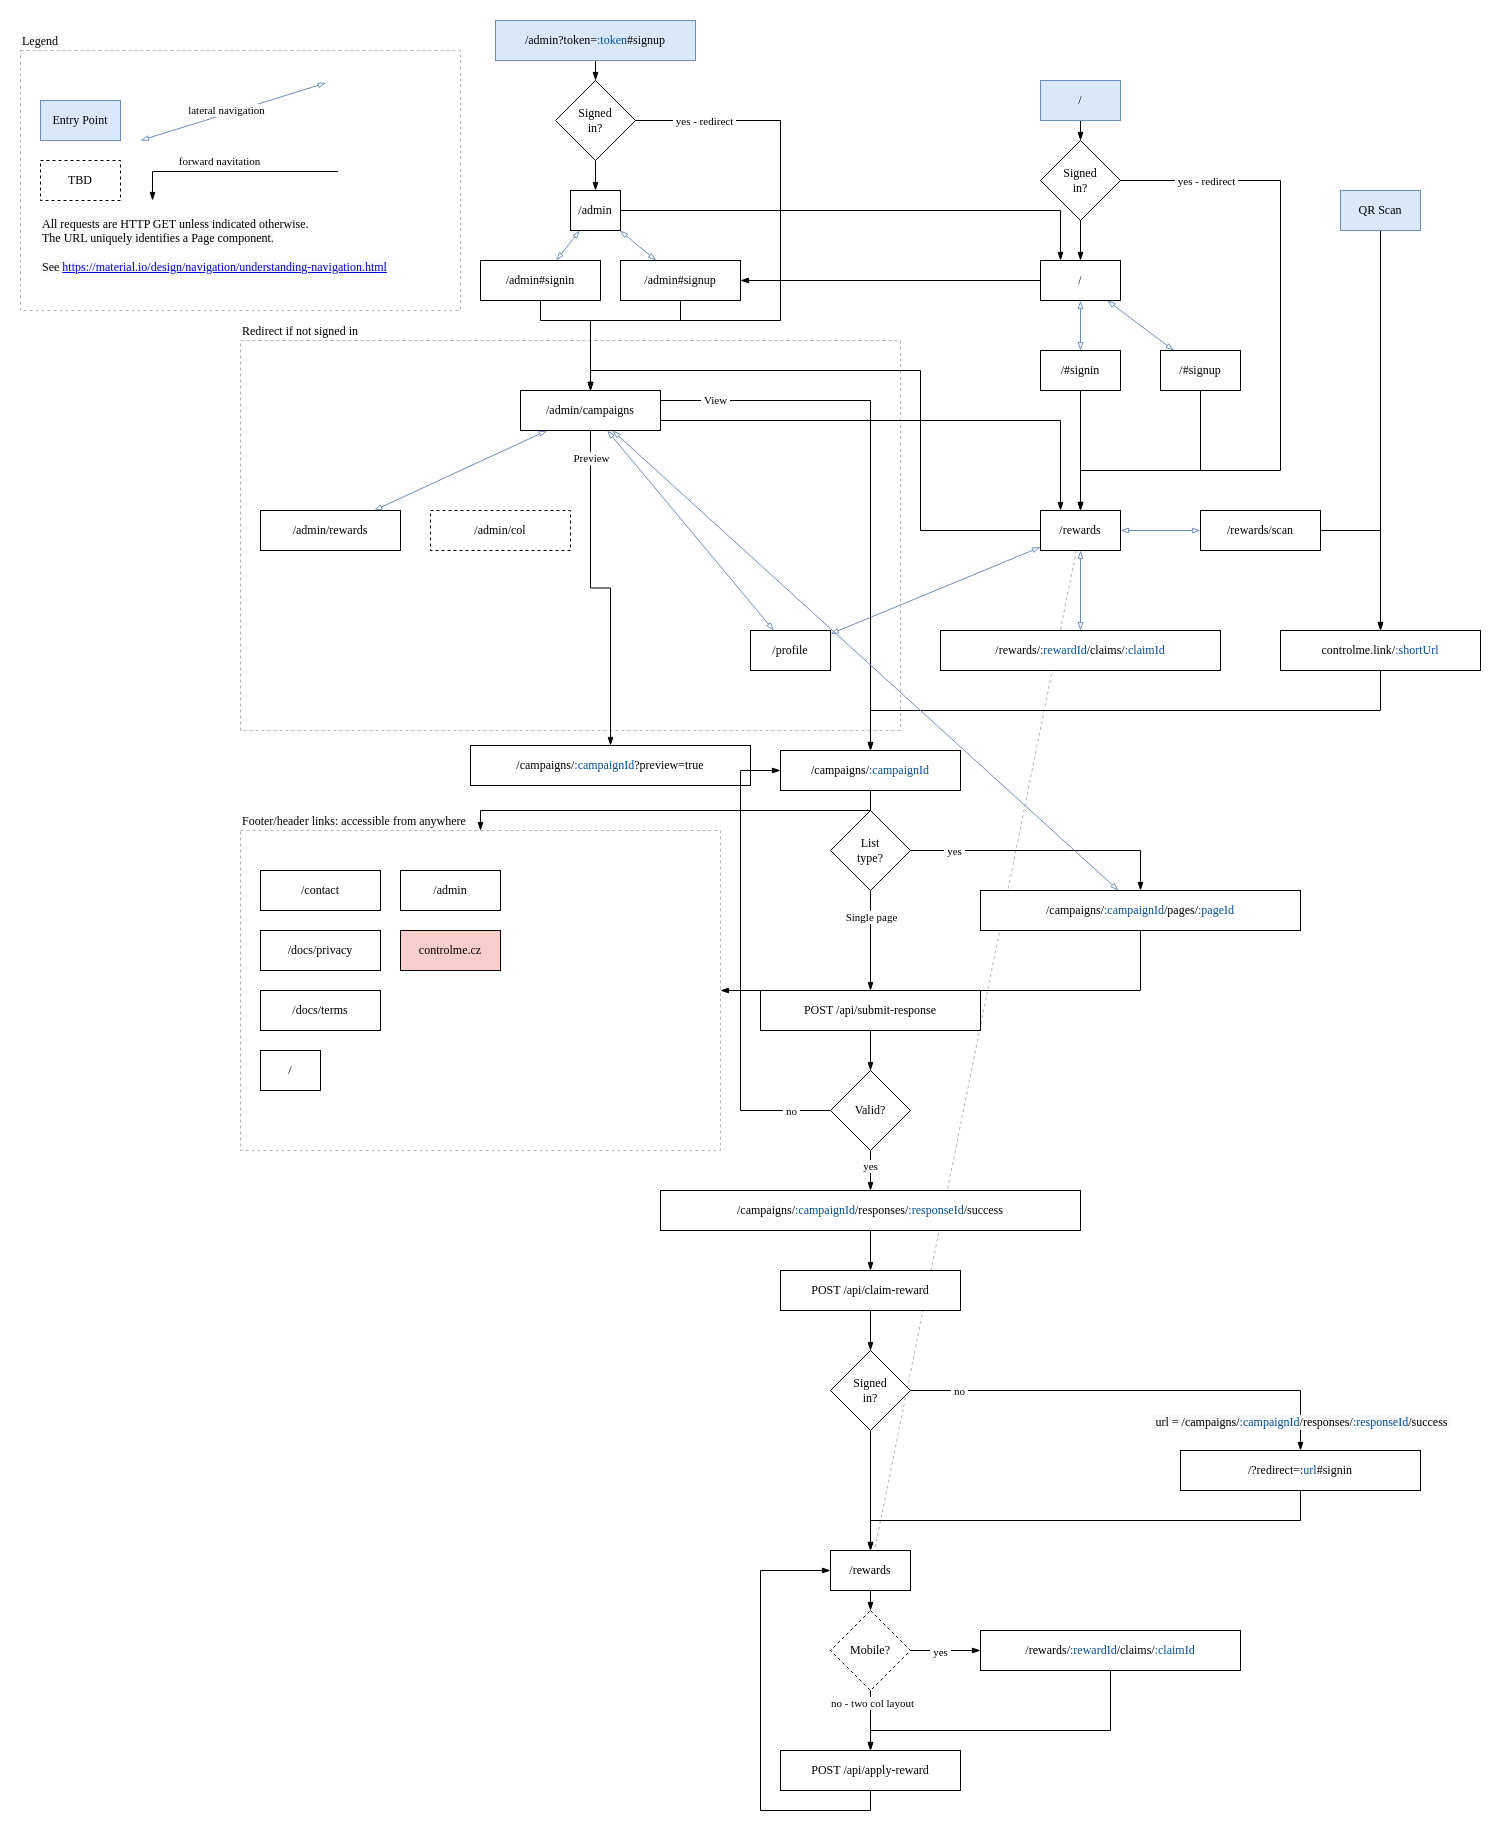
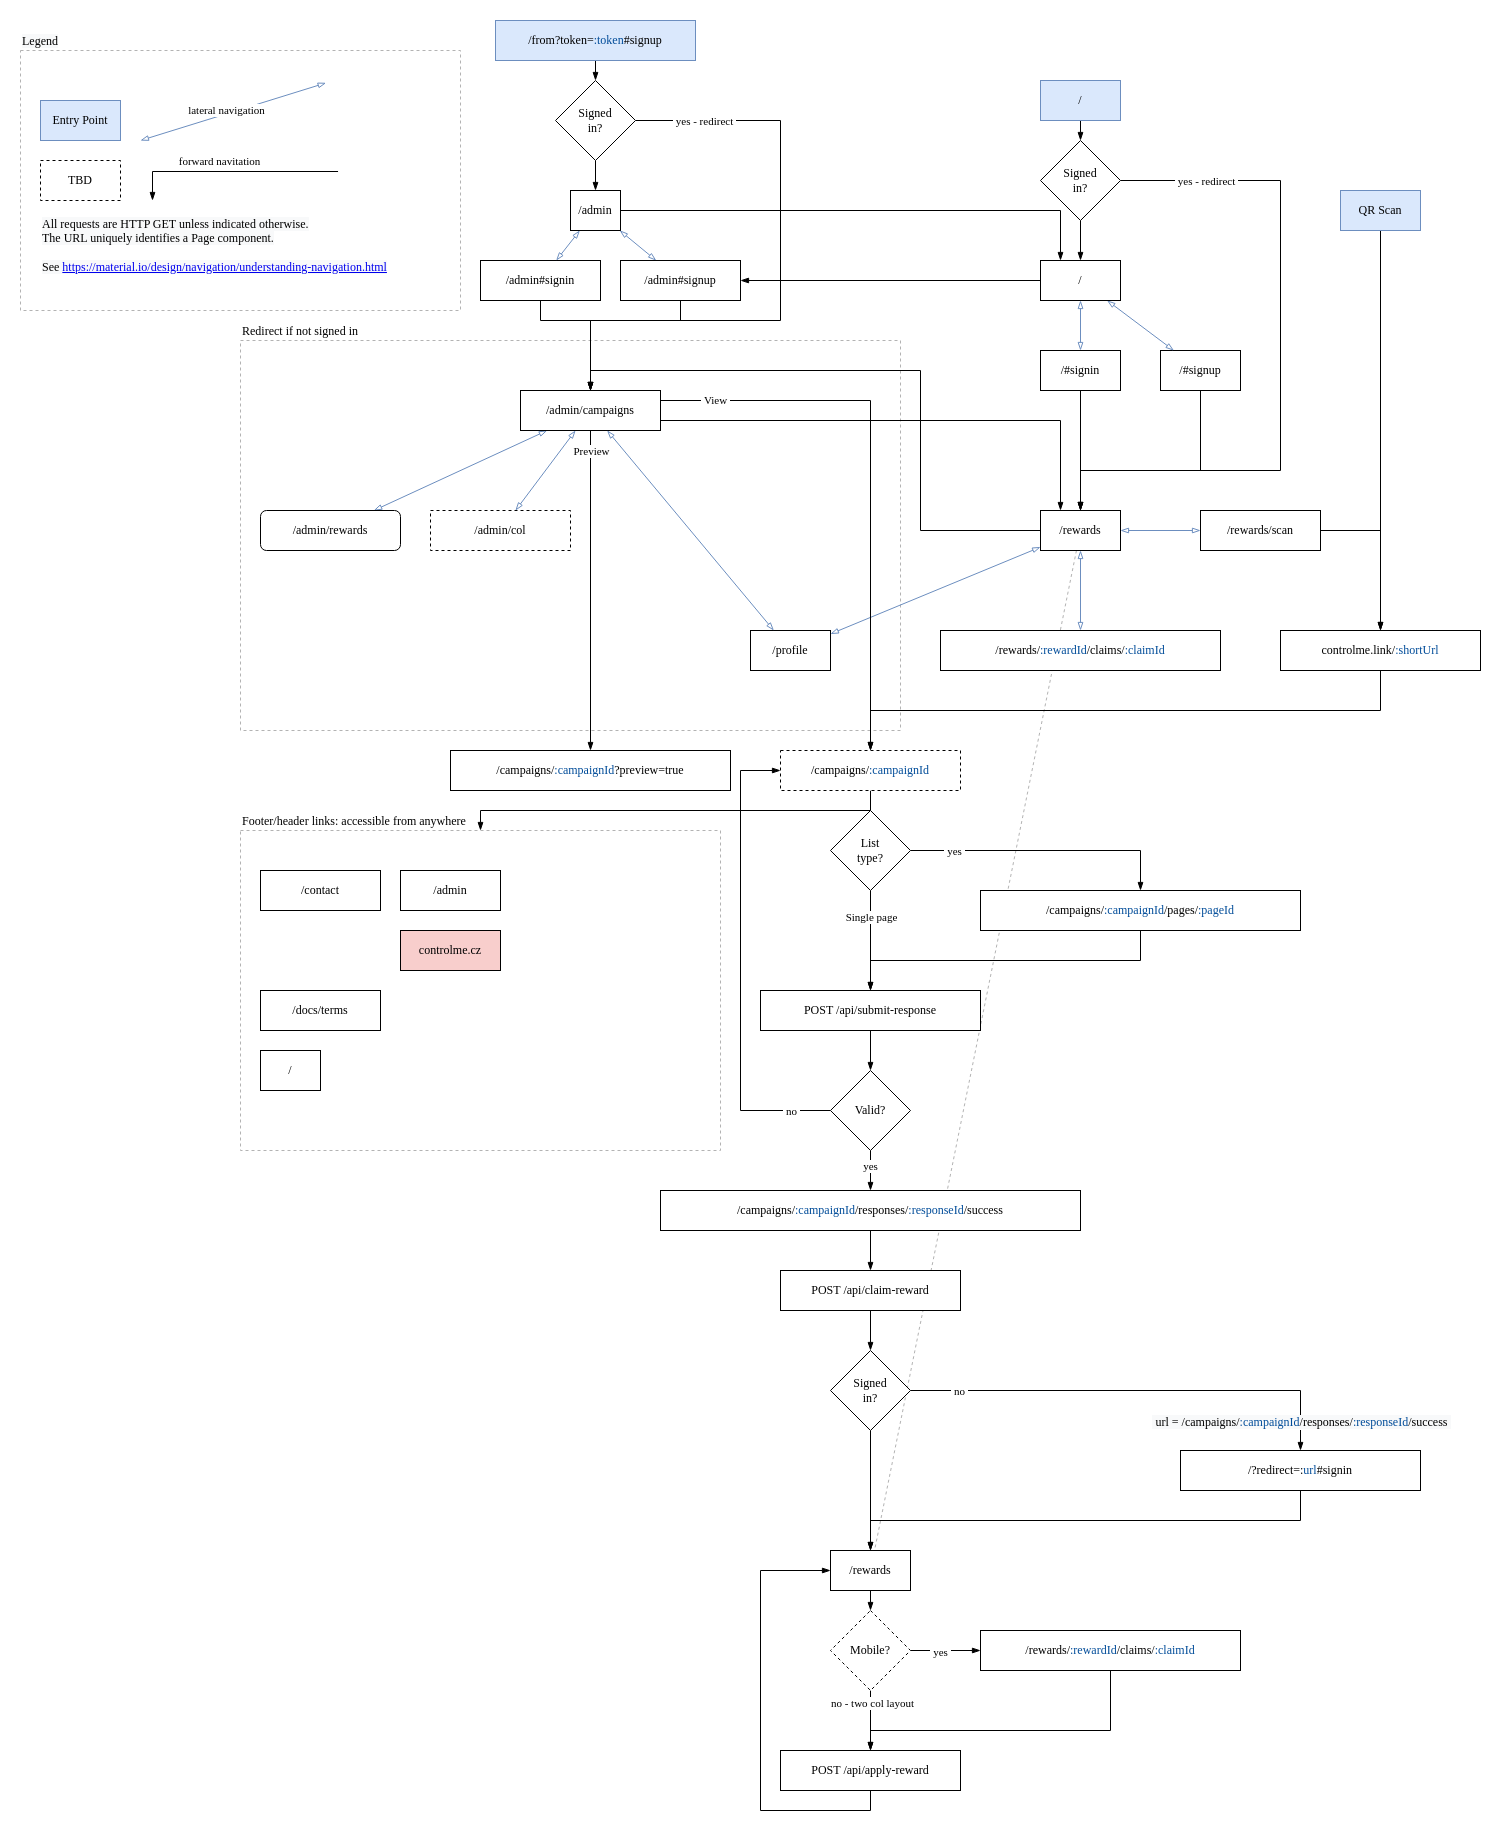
(596, 41) -> (596, 41)
(331, 531) -> (331, 531)
(976, 761) -> (546, 470)
(611, 766) -> (591, 771)
(871, 771) -> (871, 771)
(321, 951) -> none
(1076, 991) -> (1008, 961)
